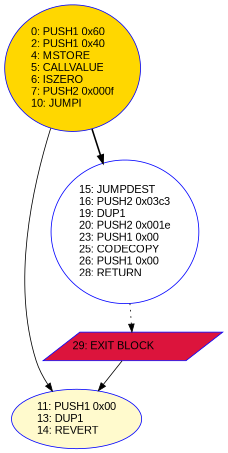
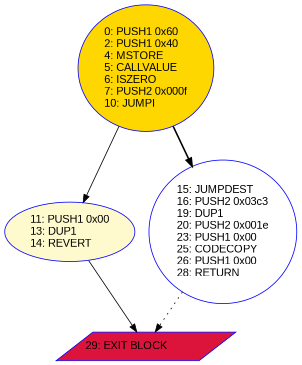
(113, 373) -> (110, 293)
